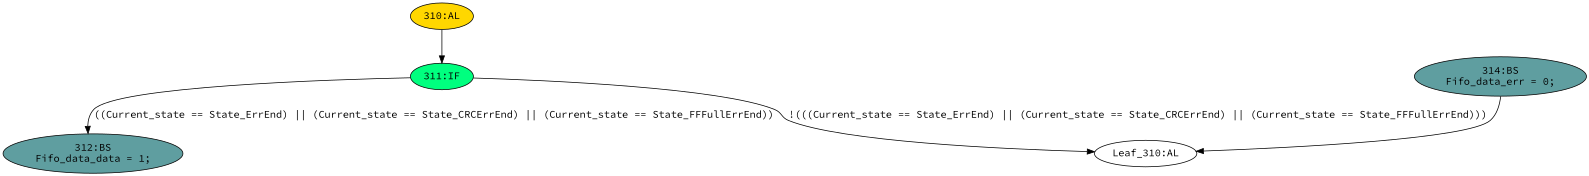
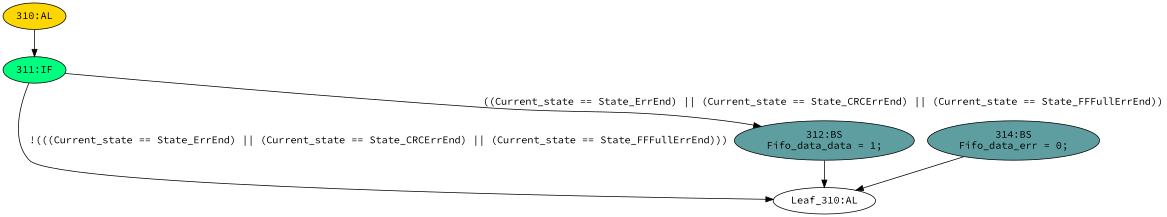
none -> (824, 170)
